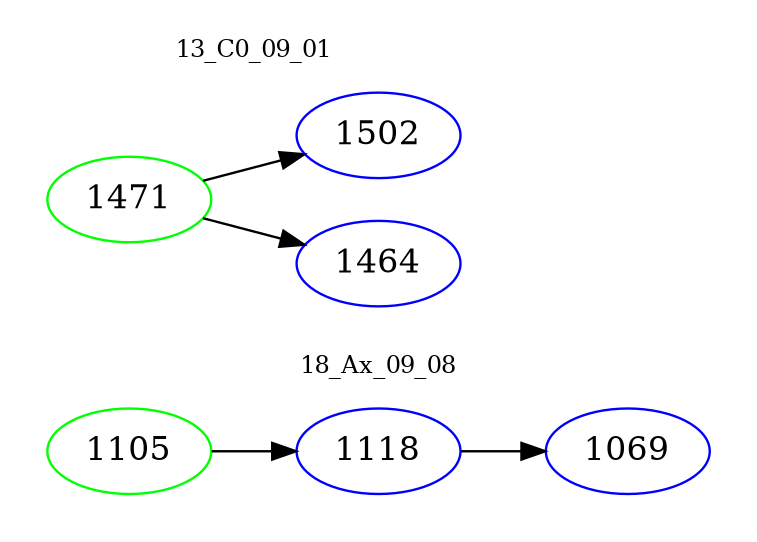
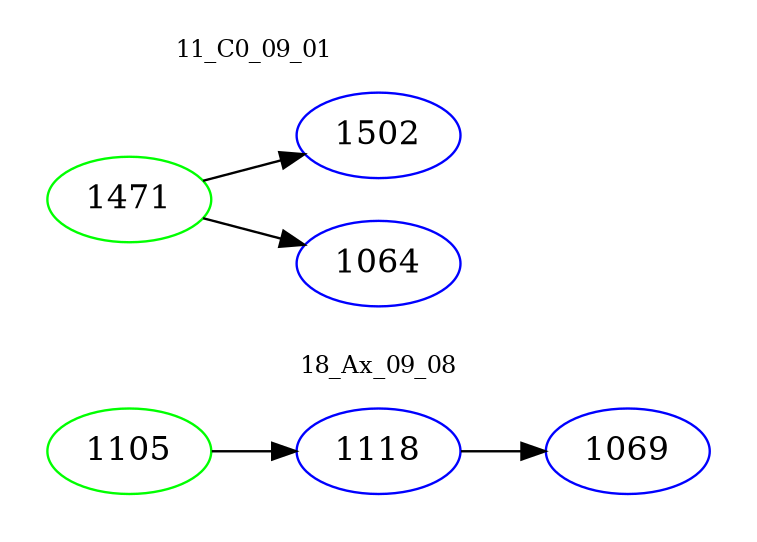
(254, 51) -> (254, 51)
(379, 264) -> (379, 264)
